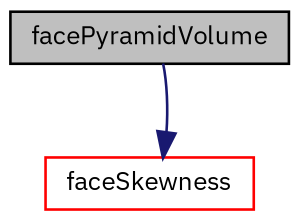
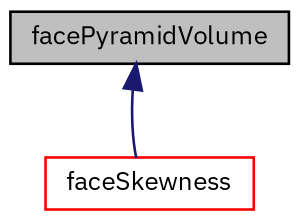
(167, 98) -> (132, 124)
